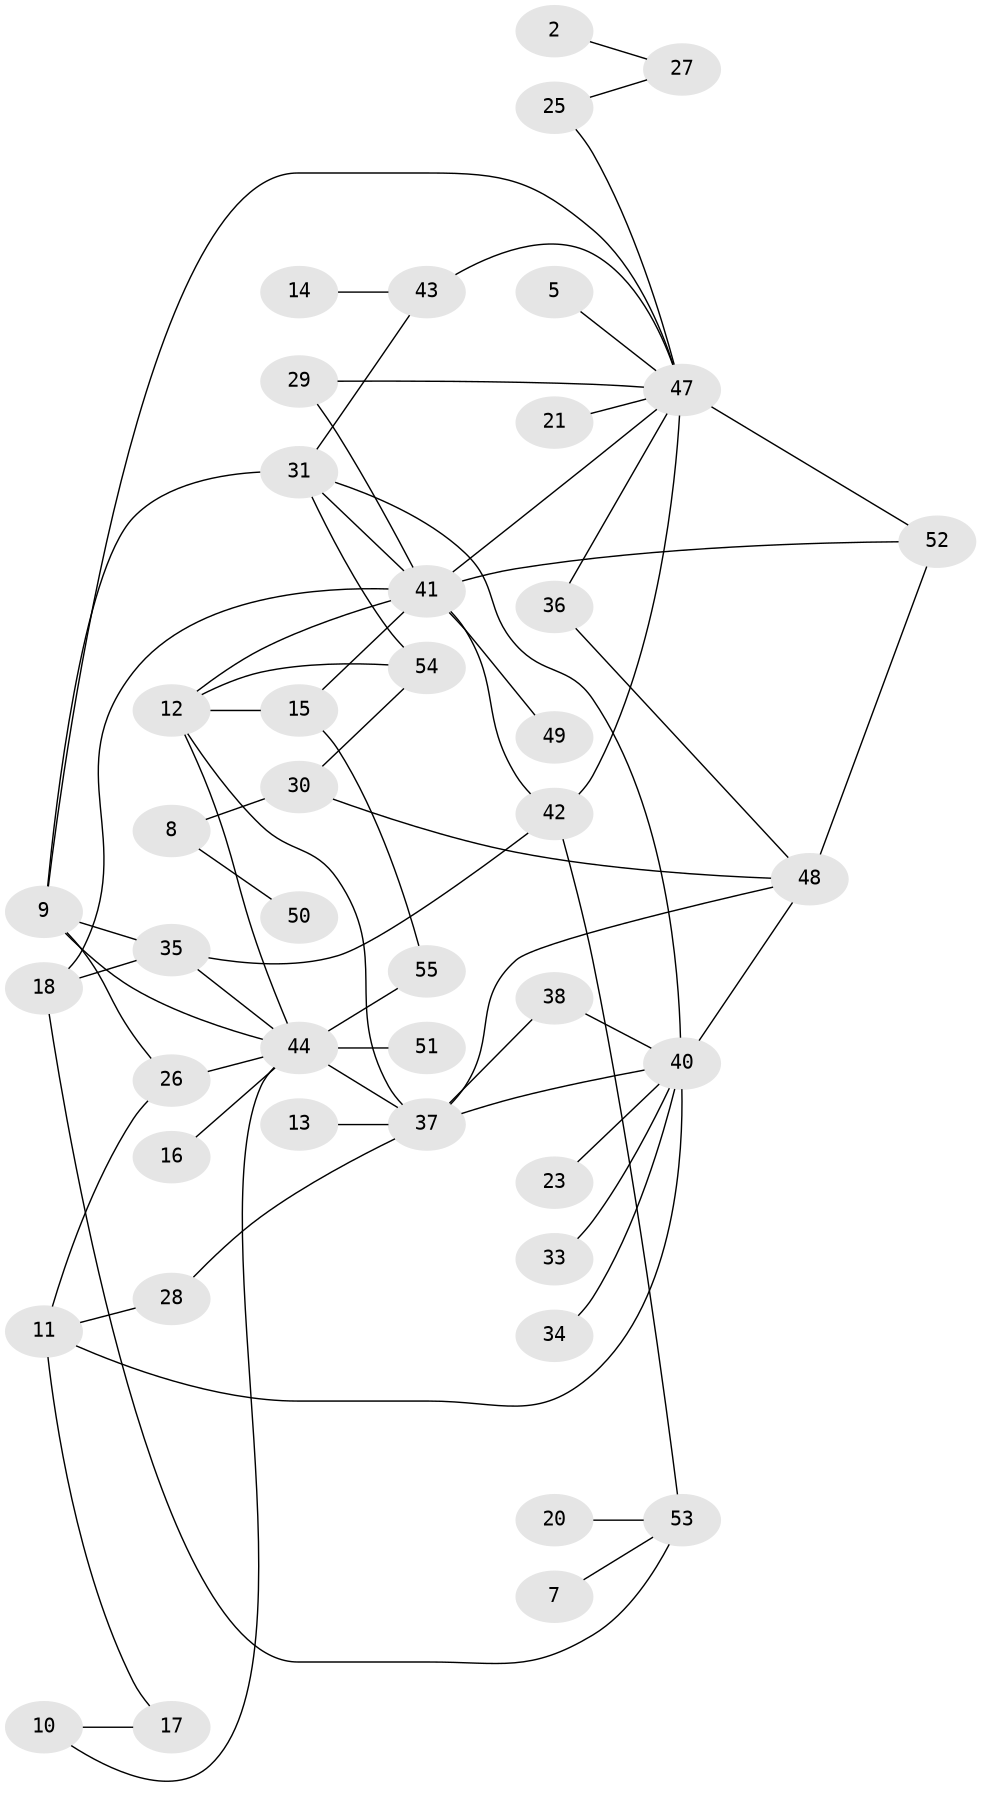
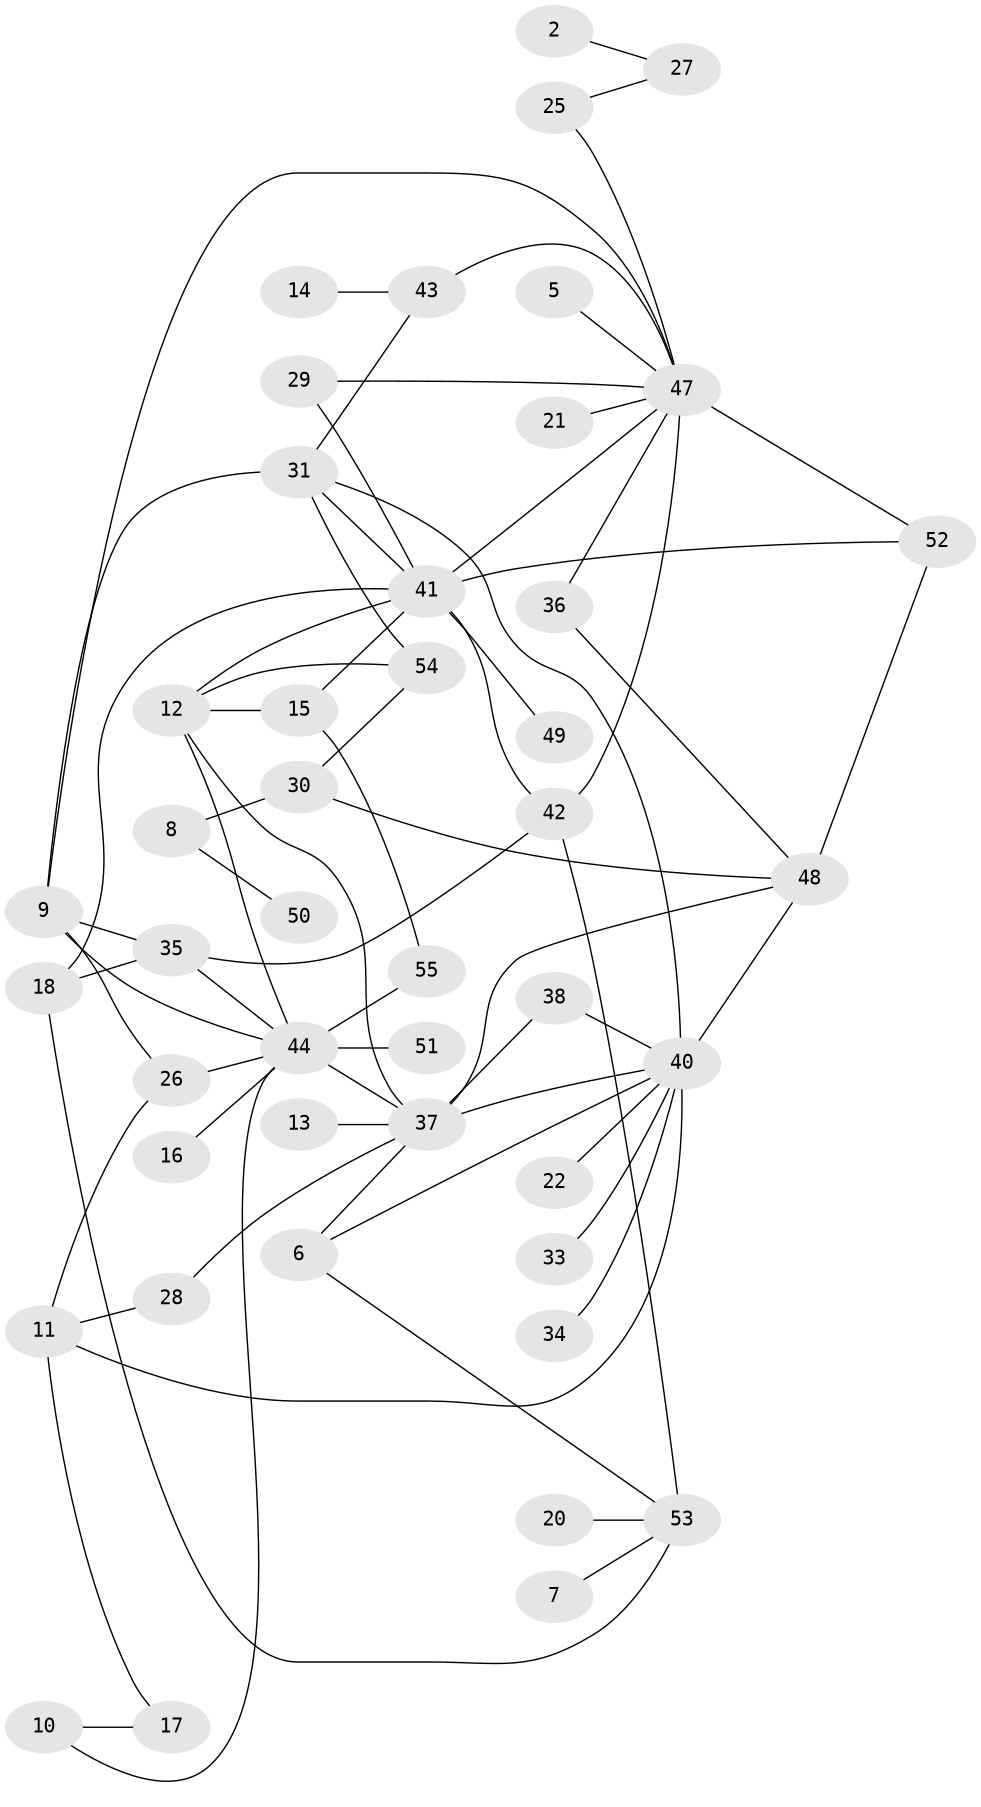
(554, 1183) -> (554, 1183)
none -> (299, 1255)
